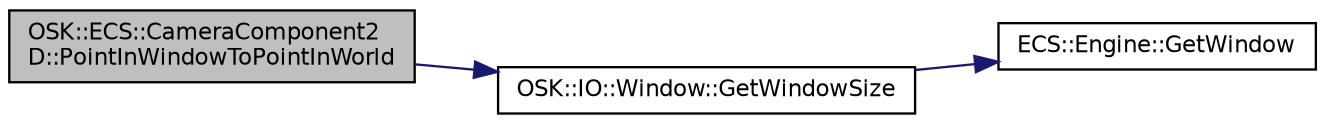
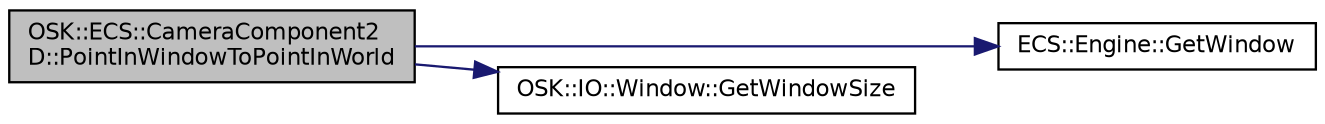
(945, 67) -> (694, 46)
